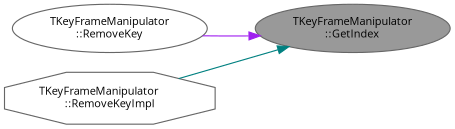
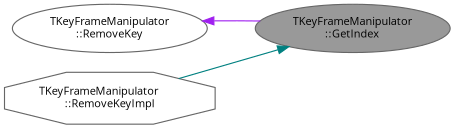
(226, 36) -> (237, 21)
